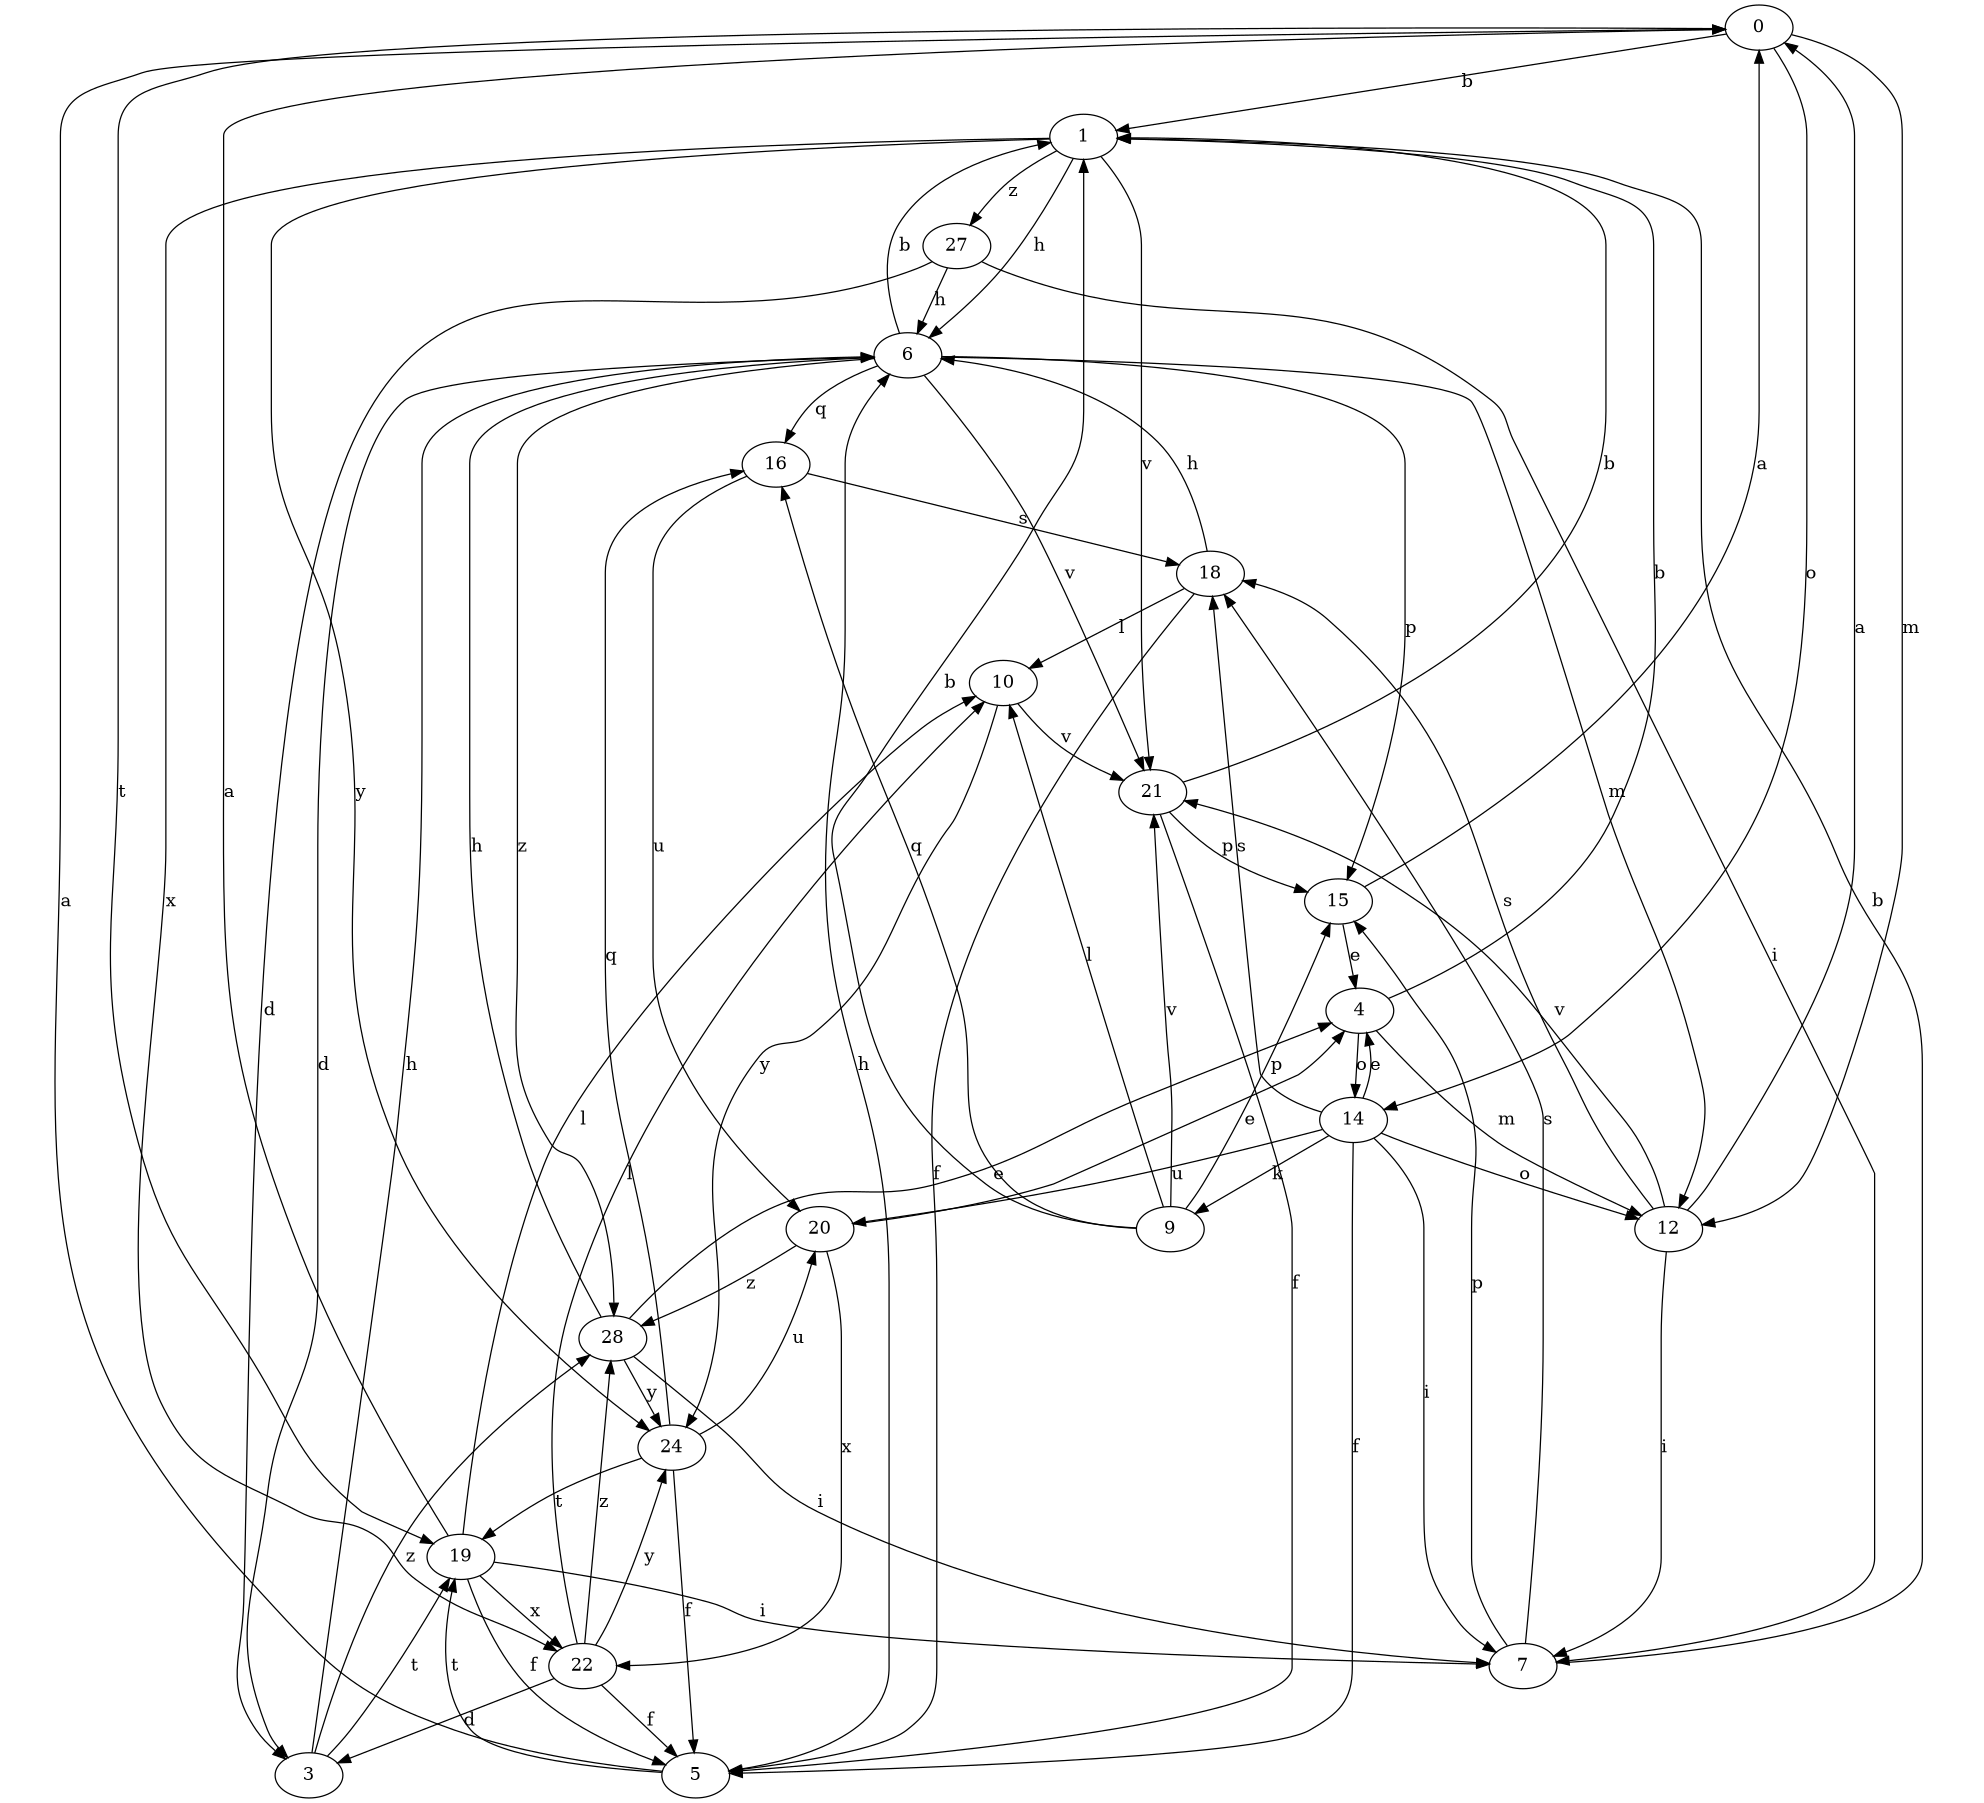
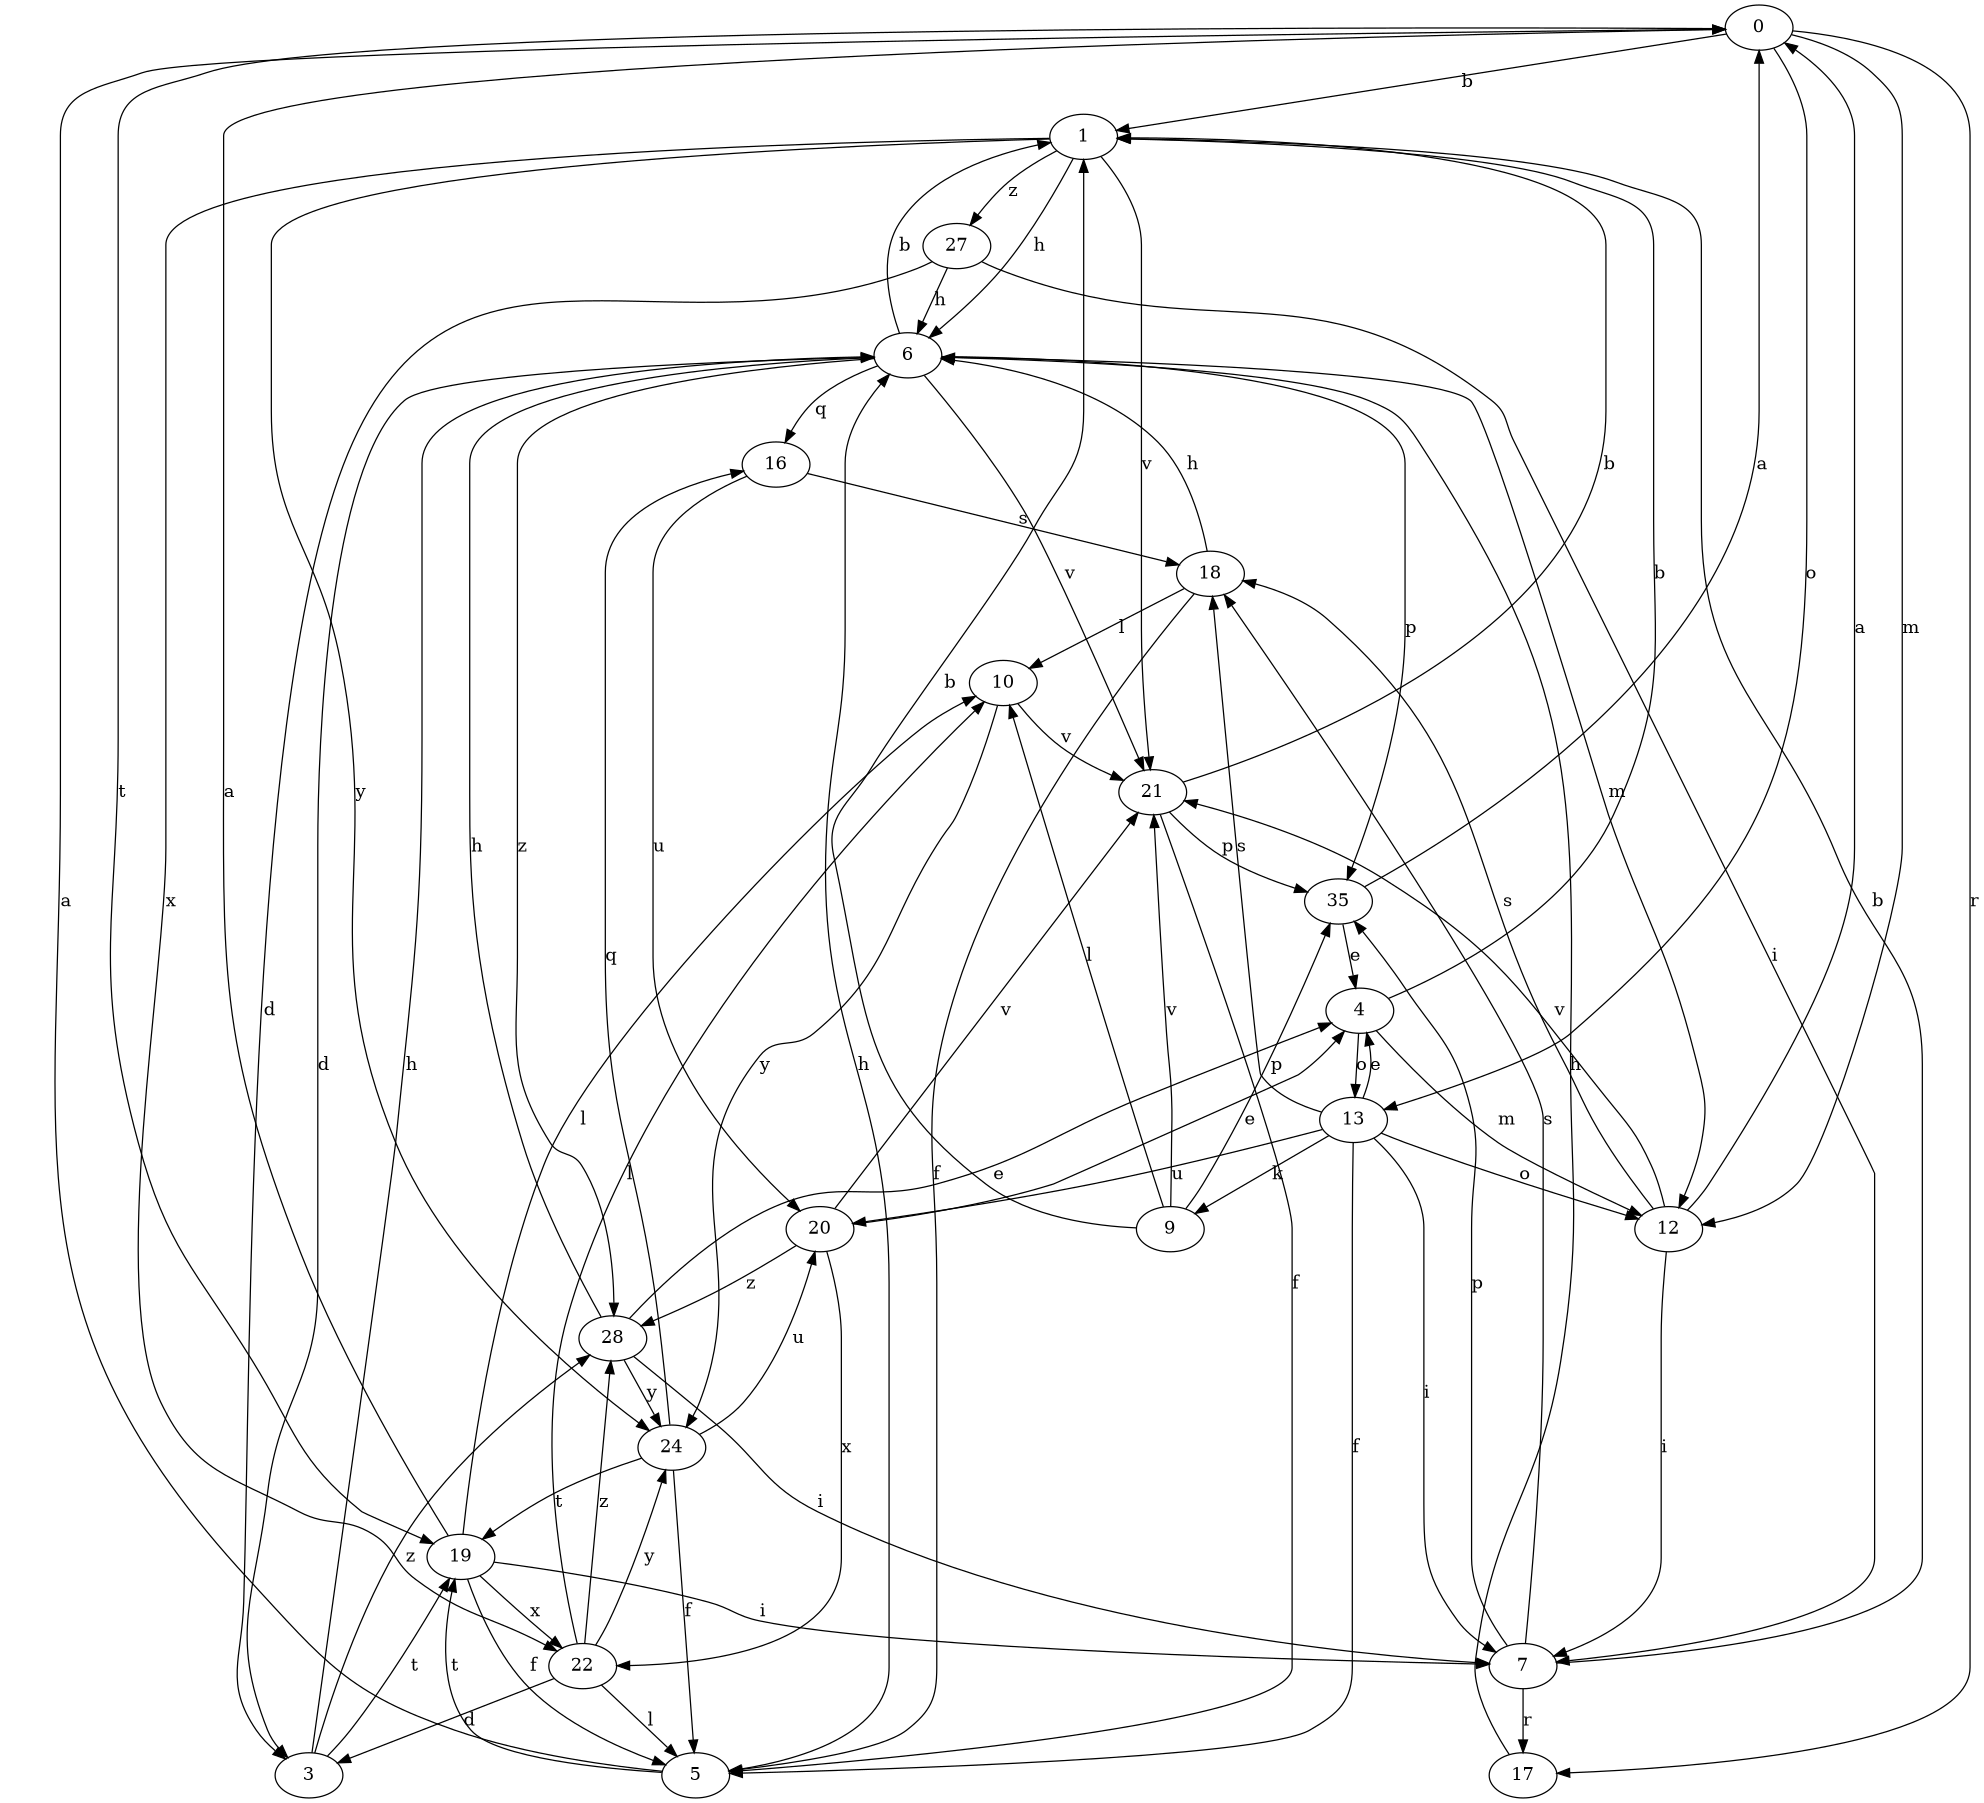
(1339, 901) -> (1339, 901)
(930, 907) -> none
none -> (983, 1016)
(1354, 1120) -> (1354, 1120)
(651, 1721) -> (651, 1721)
none -> (1523, 1775)
